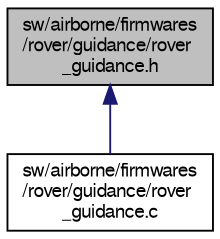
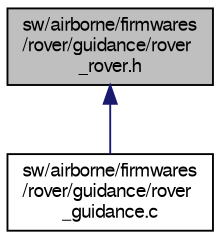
(110, 47) -> (110, 47)
